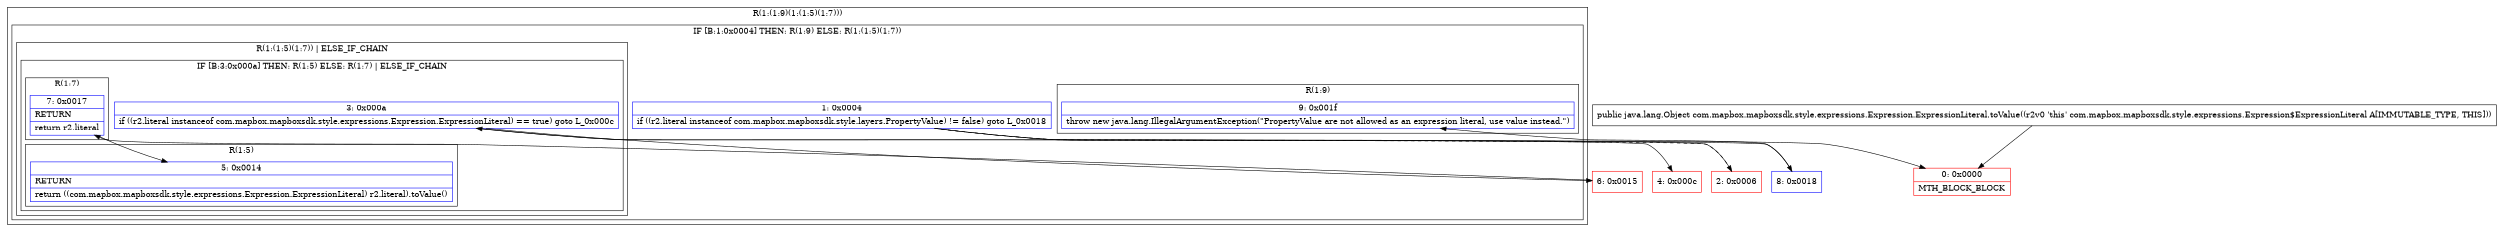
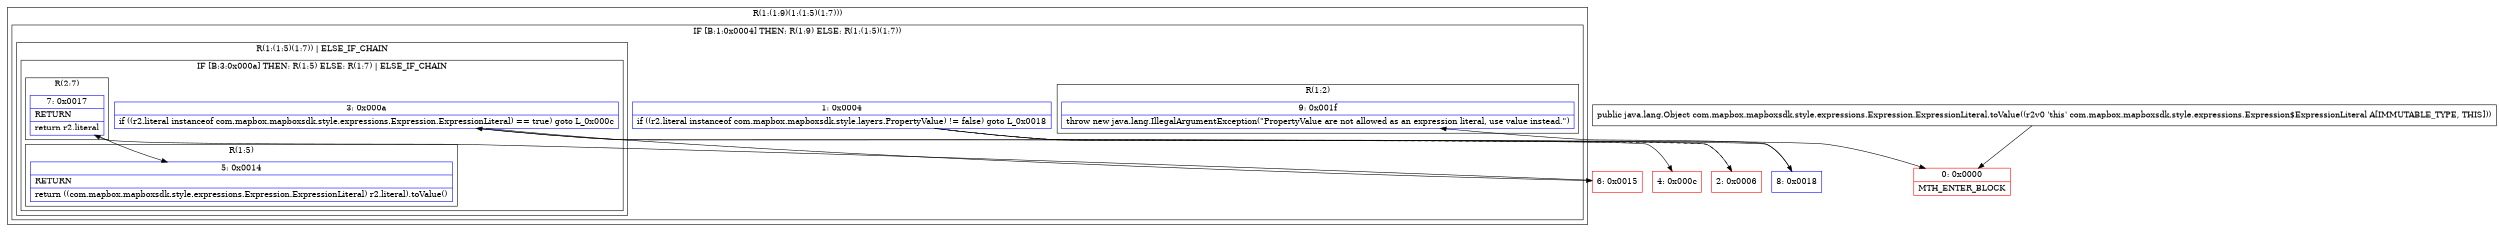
(67, 84) -> (67, 84)
(1318, 91) -> (1318, 91)
(1962, 188) -> (1962, 188)
